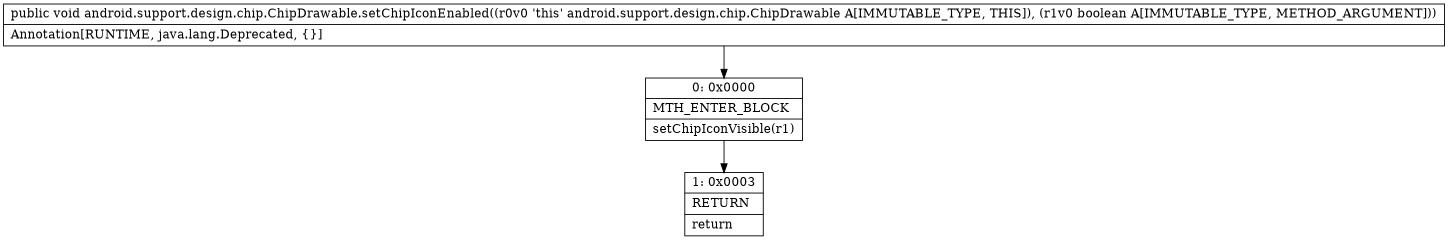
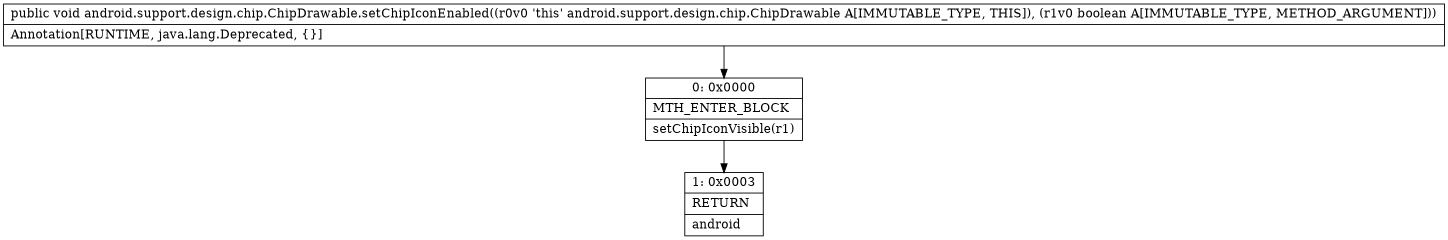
(712, 225) -> (716, 225)
